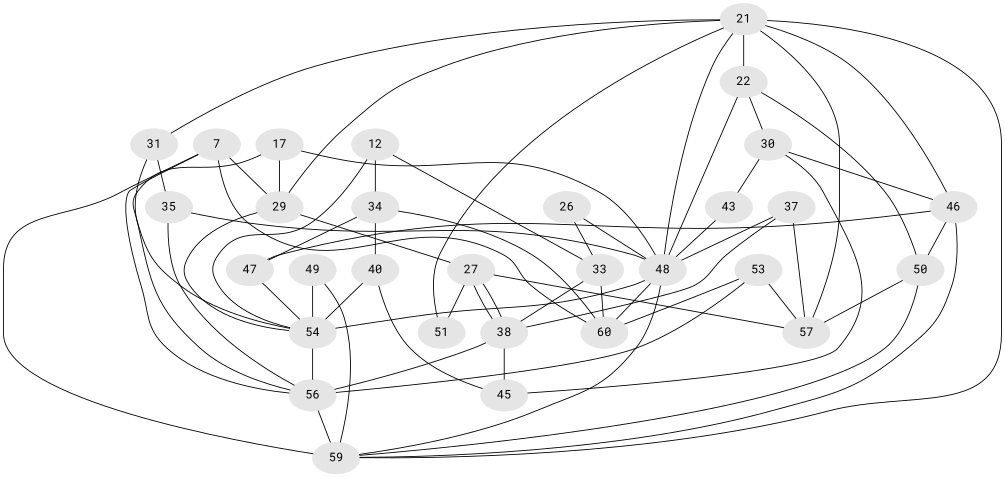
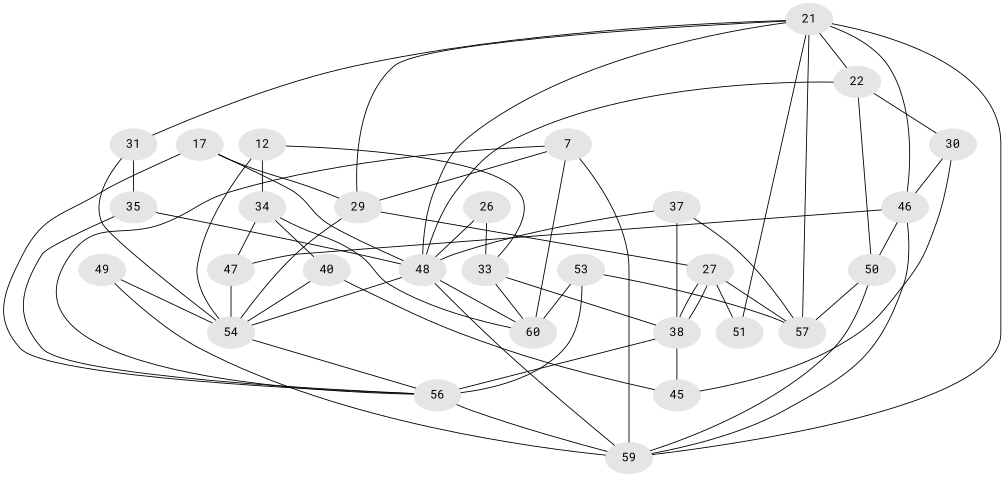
(729, 207) -> none
